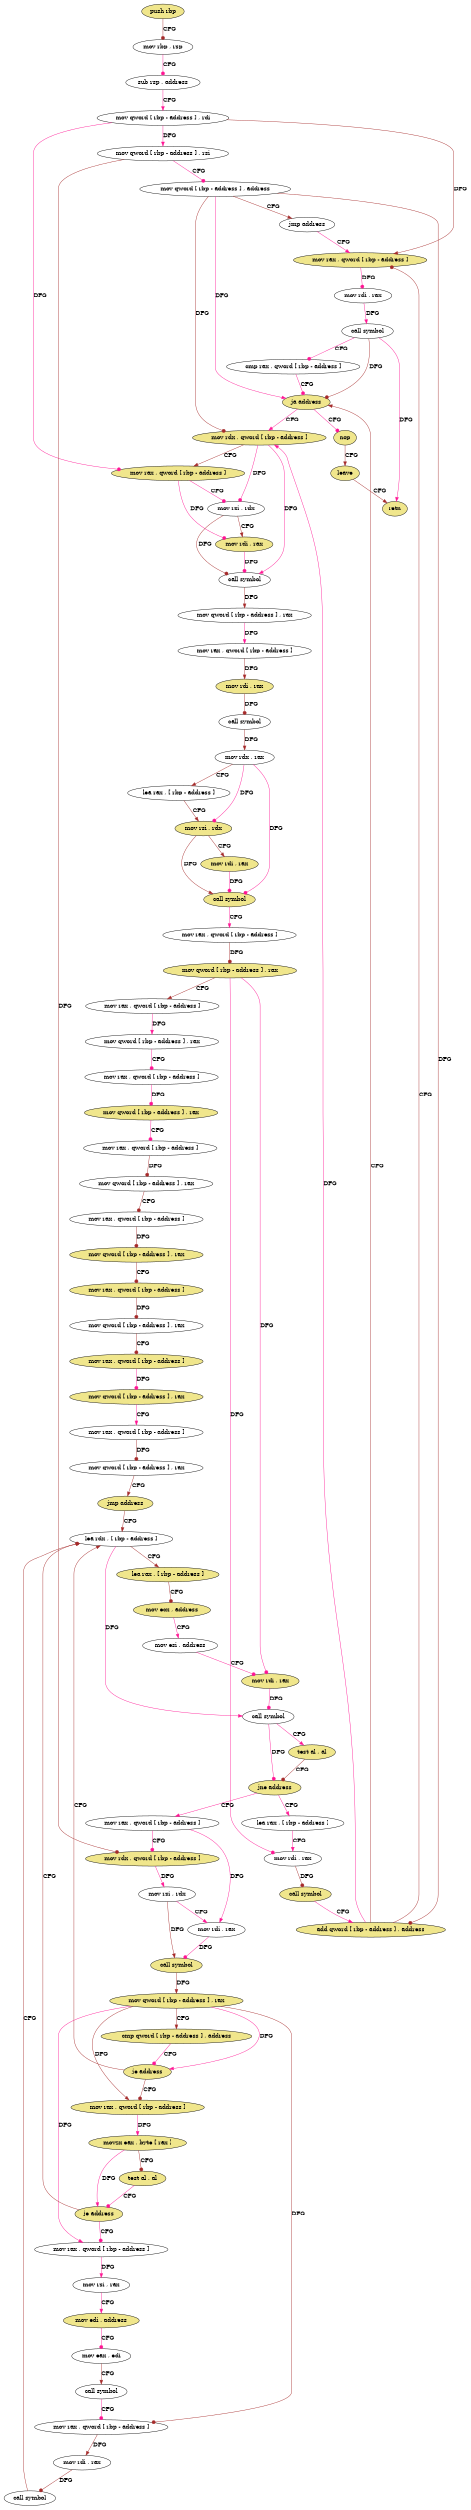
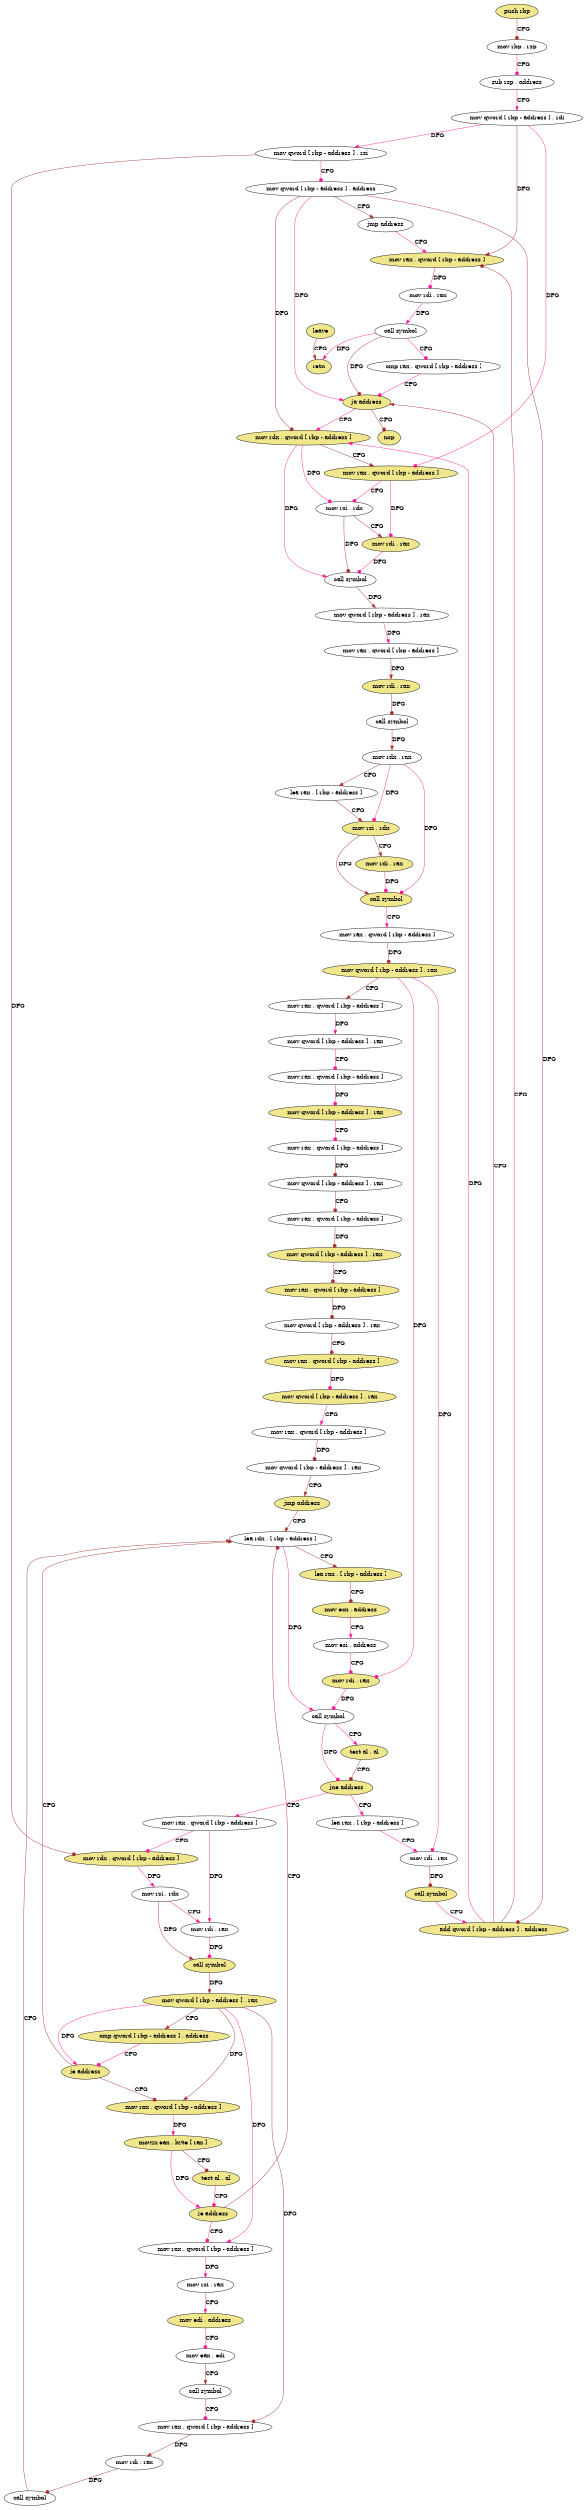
(325, 419) -> (377, 419)
(345, 453) -> none
